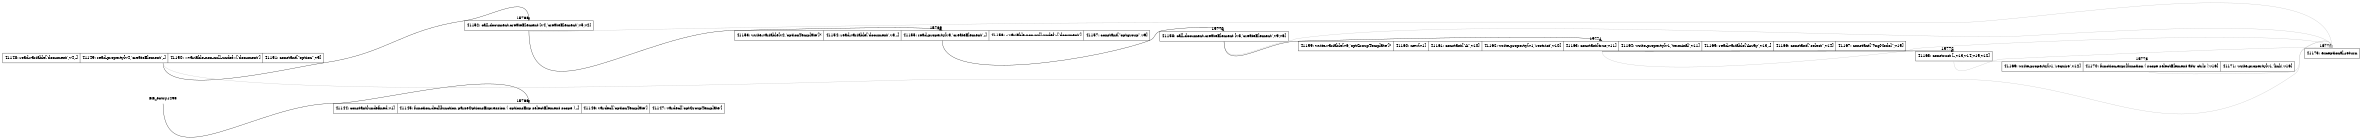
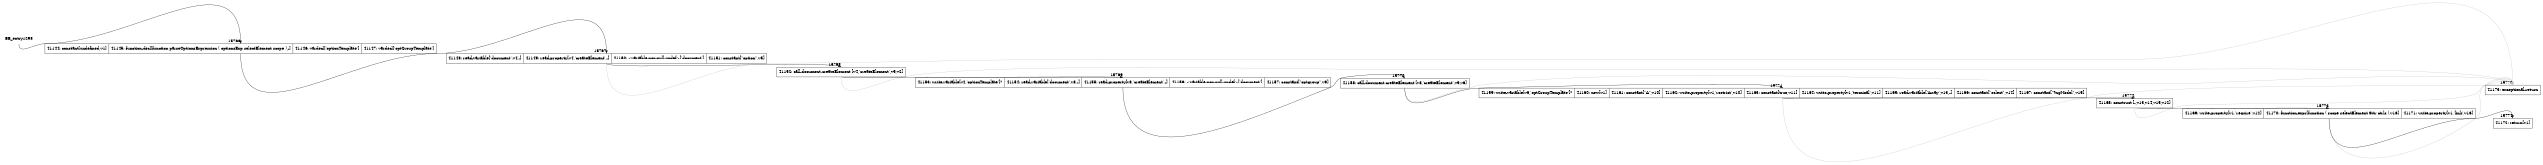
none -> (420, 55)
(2050, 61) -> (2230, 108)
none -> (2513, 123)
